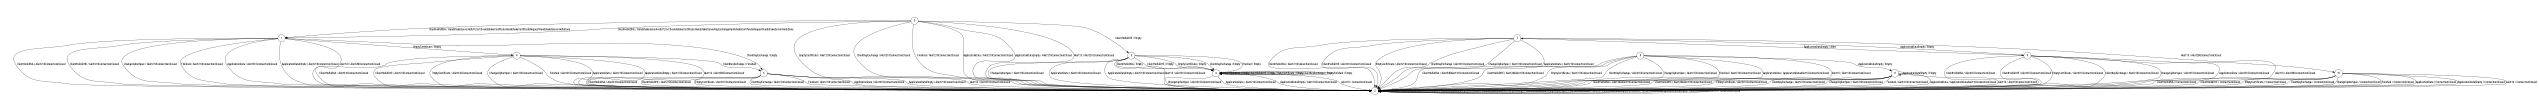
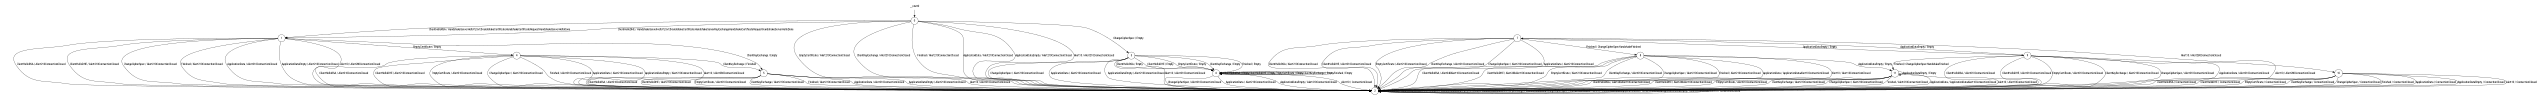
none -> (915, 6)
(1128, 38) -> (1128, 38)
none -> (1578, 47)
(1820, 47) -> (1820, 47)
none -> (1956, 58)
